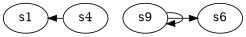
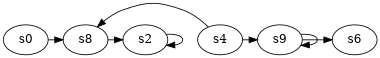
(26, 18) -> (86, 40)
none -> (26, 40)
none -> (145, 40)
none -> (246, 40)
